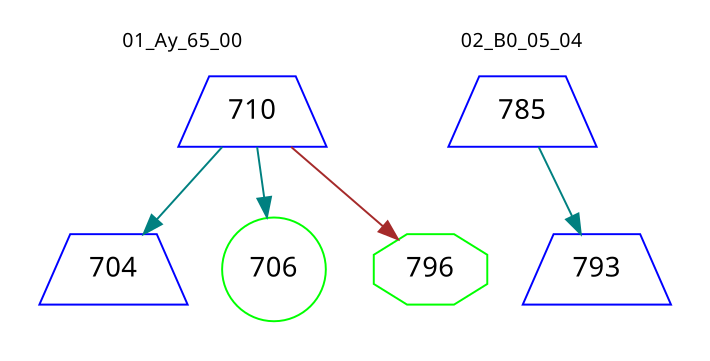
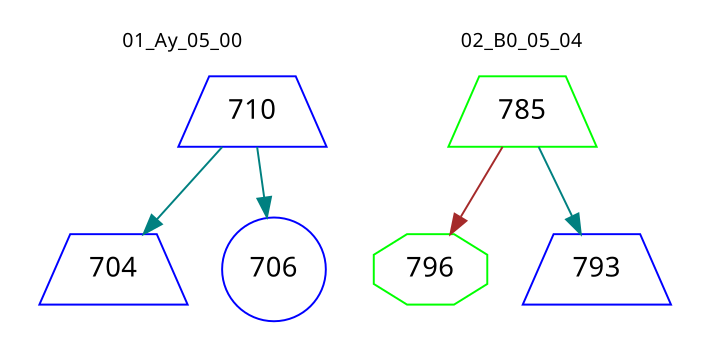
(183, 42) -> (183, 42)
(523, 112) -> (523, 112)
(330, 181) -> (482, 182)
(274, 269) -> (274, 269)
